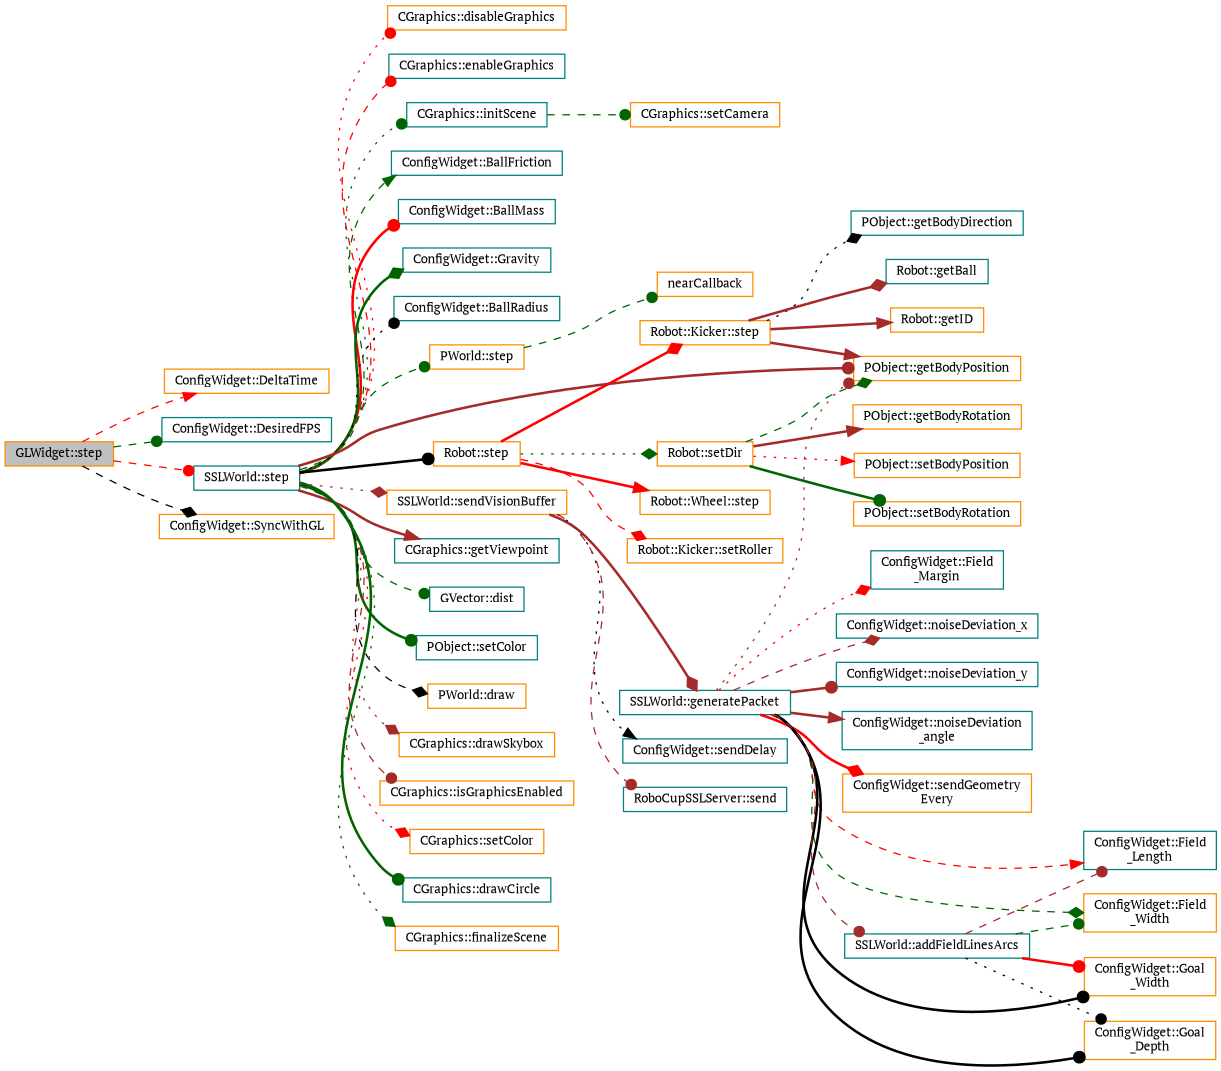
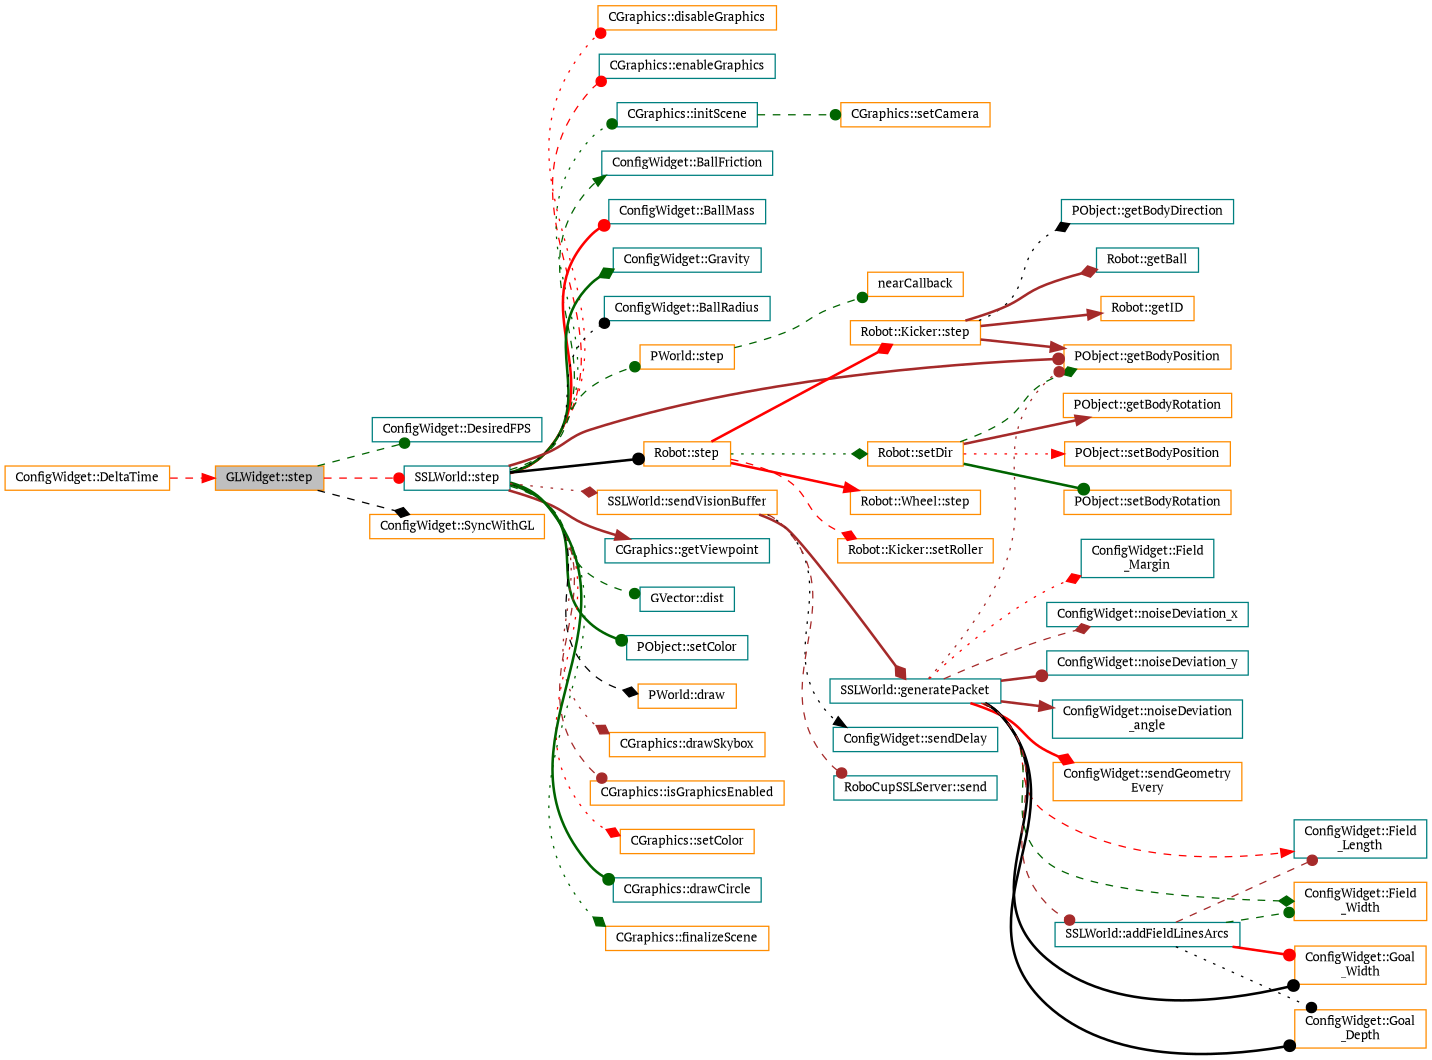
(132, 417) -> (186, 478)
